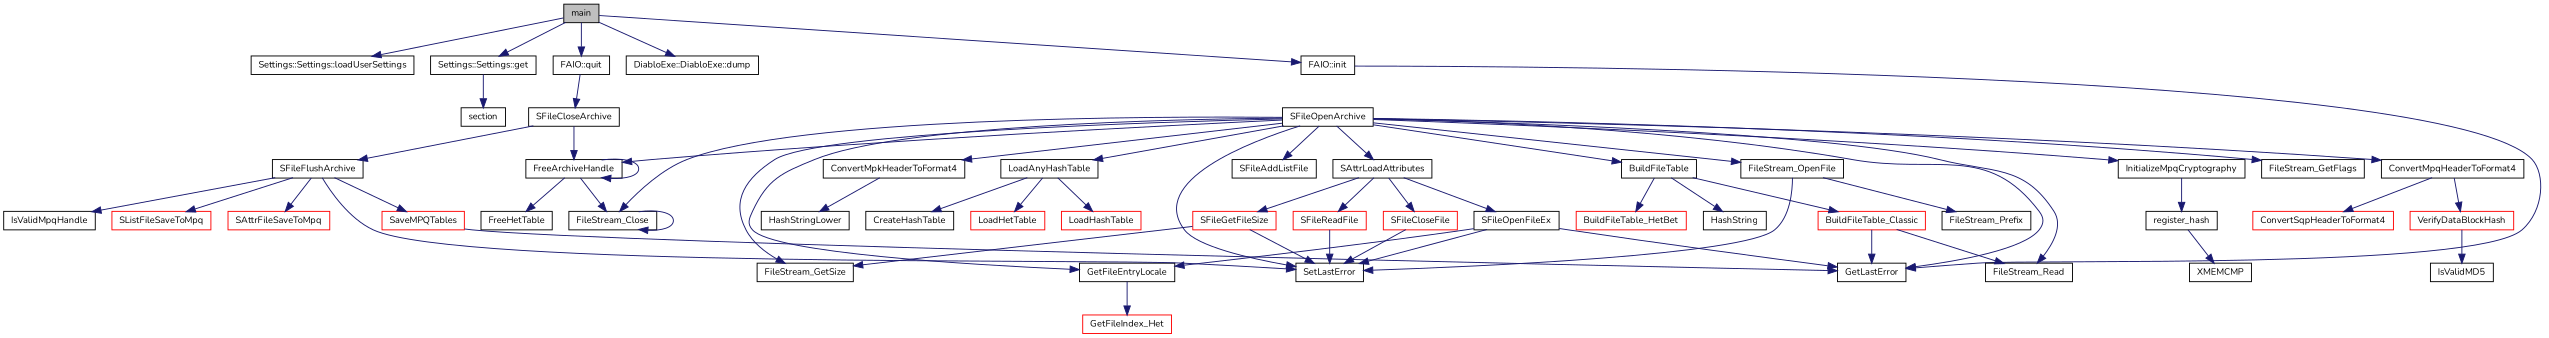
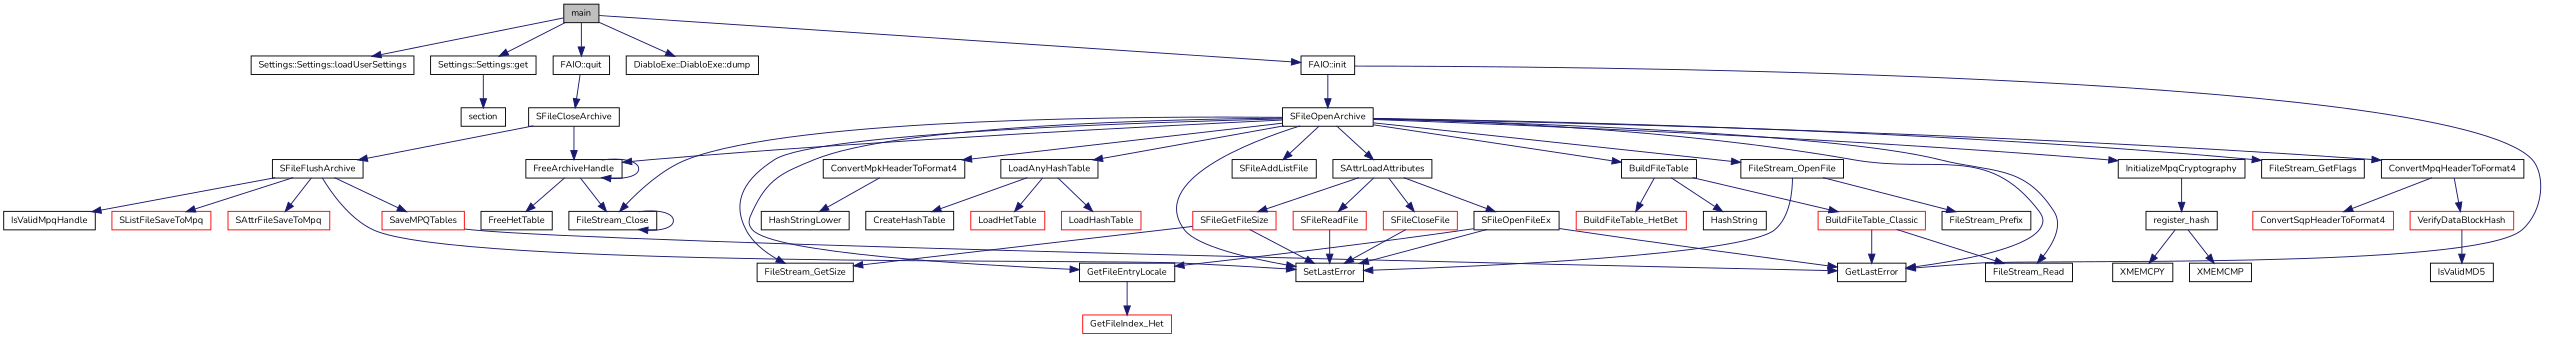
none -> (1328, 86)
none -> (2143, 272)
